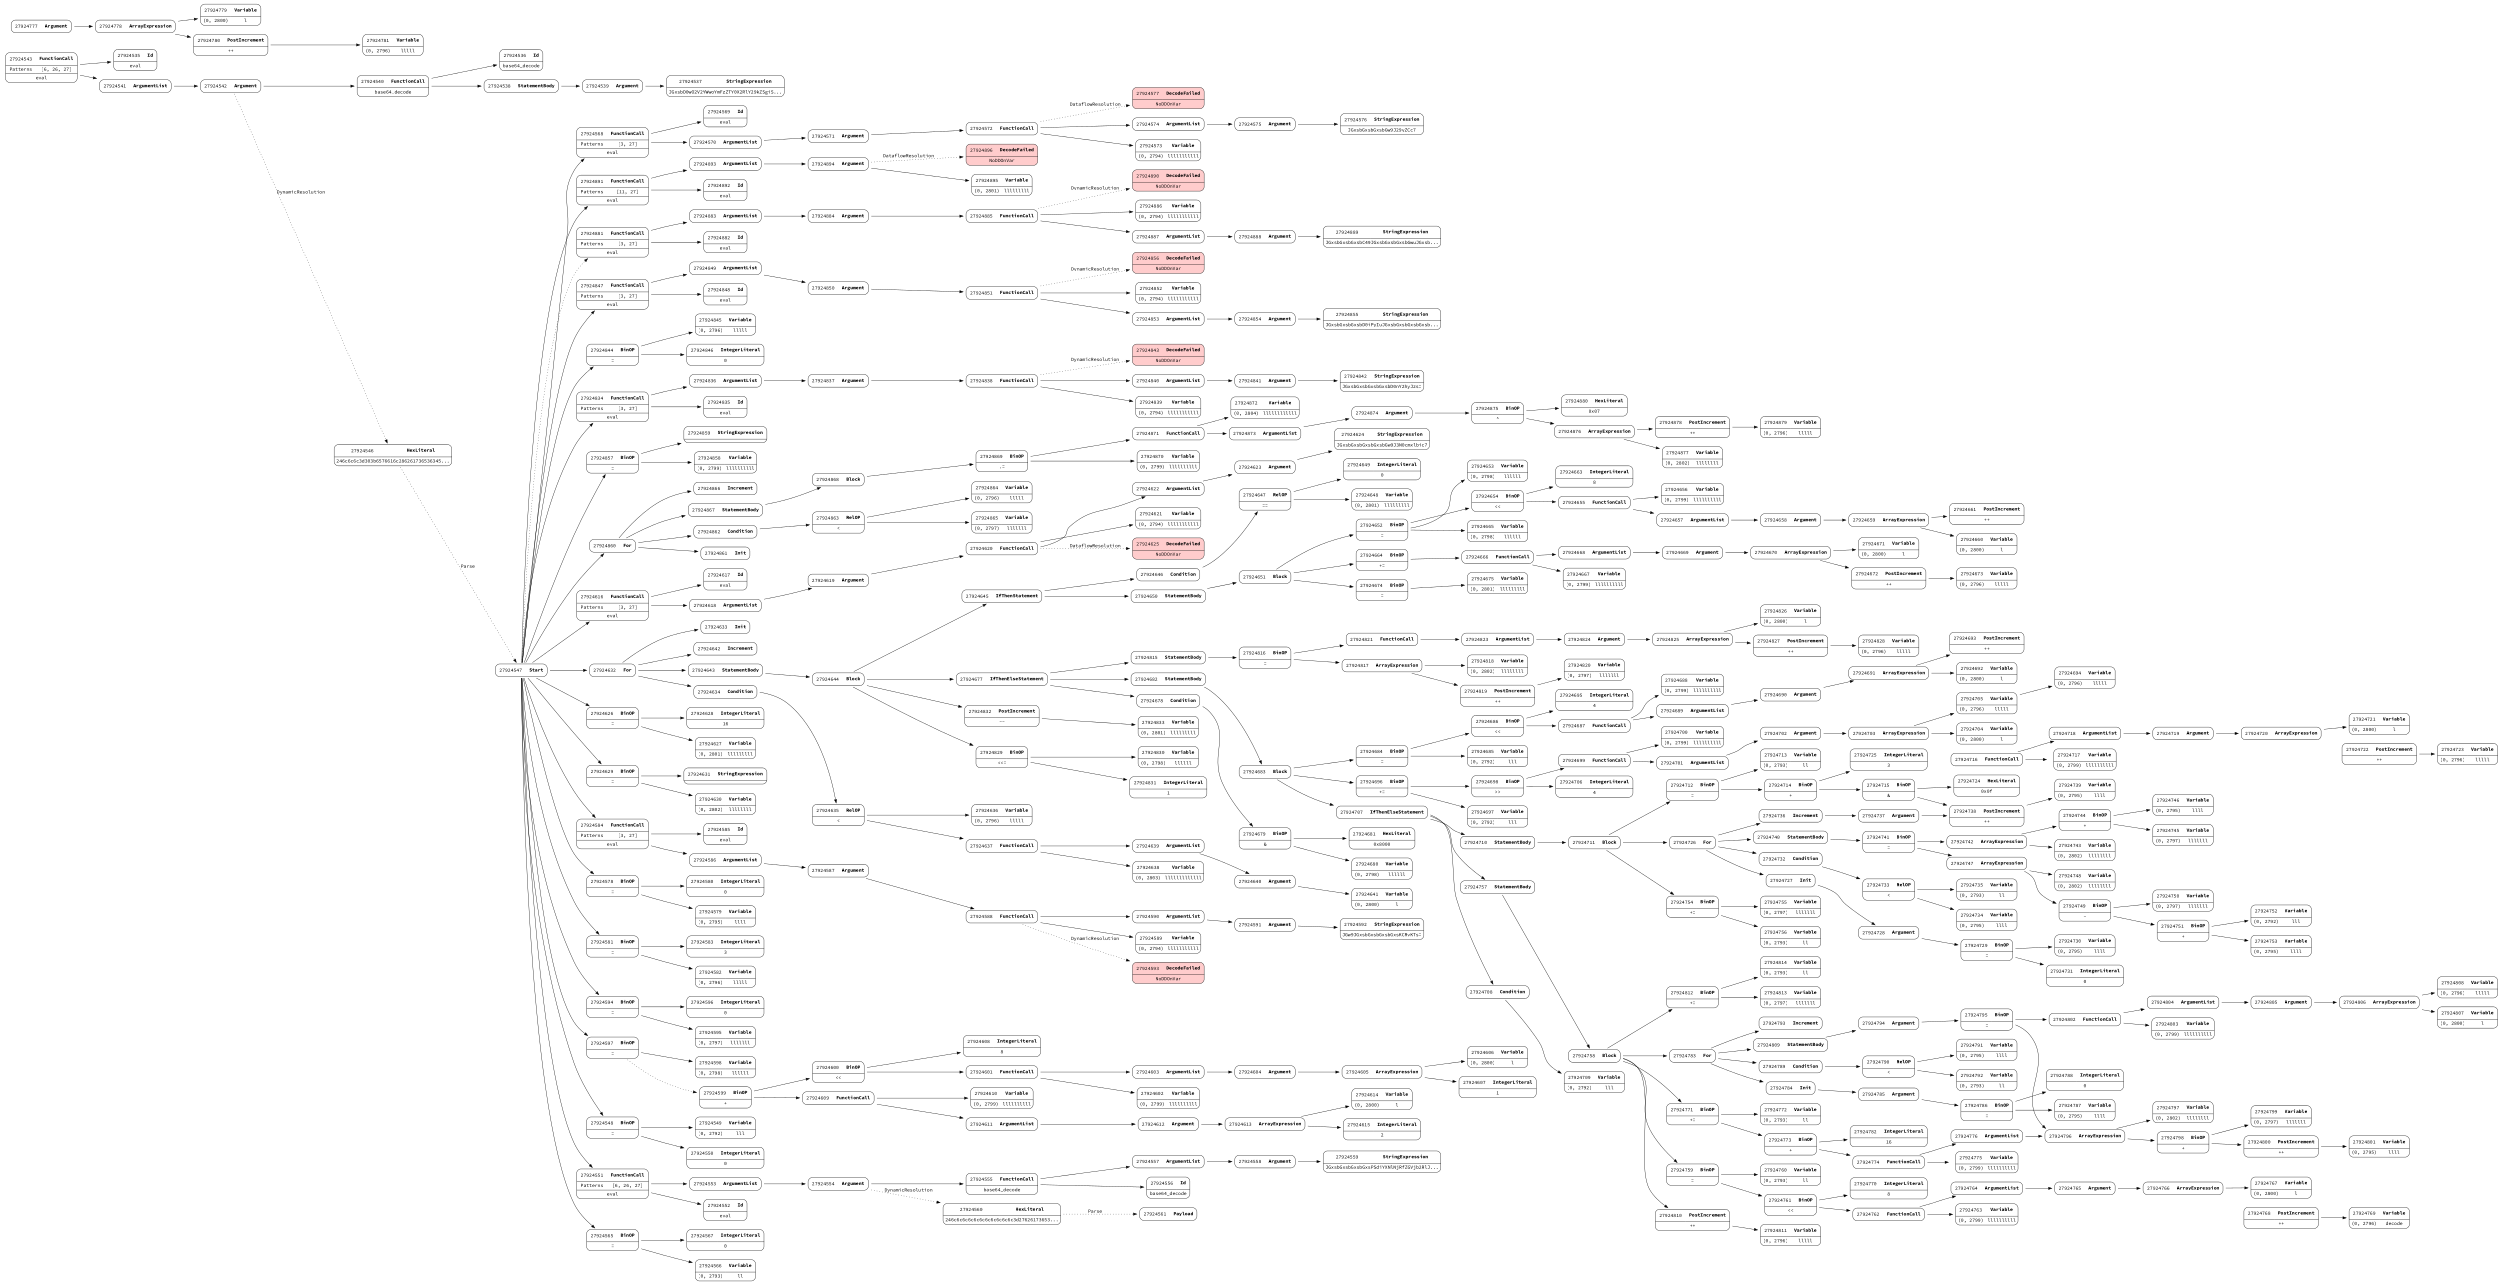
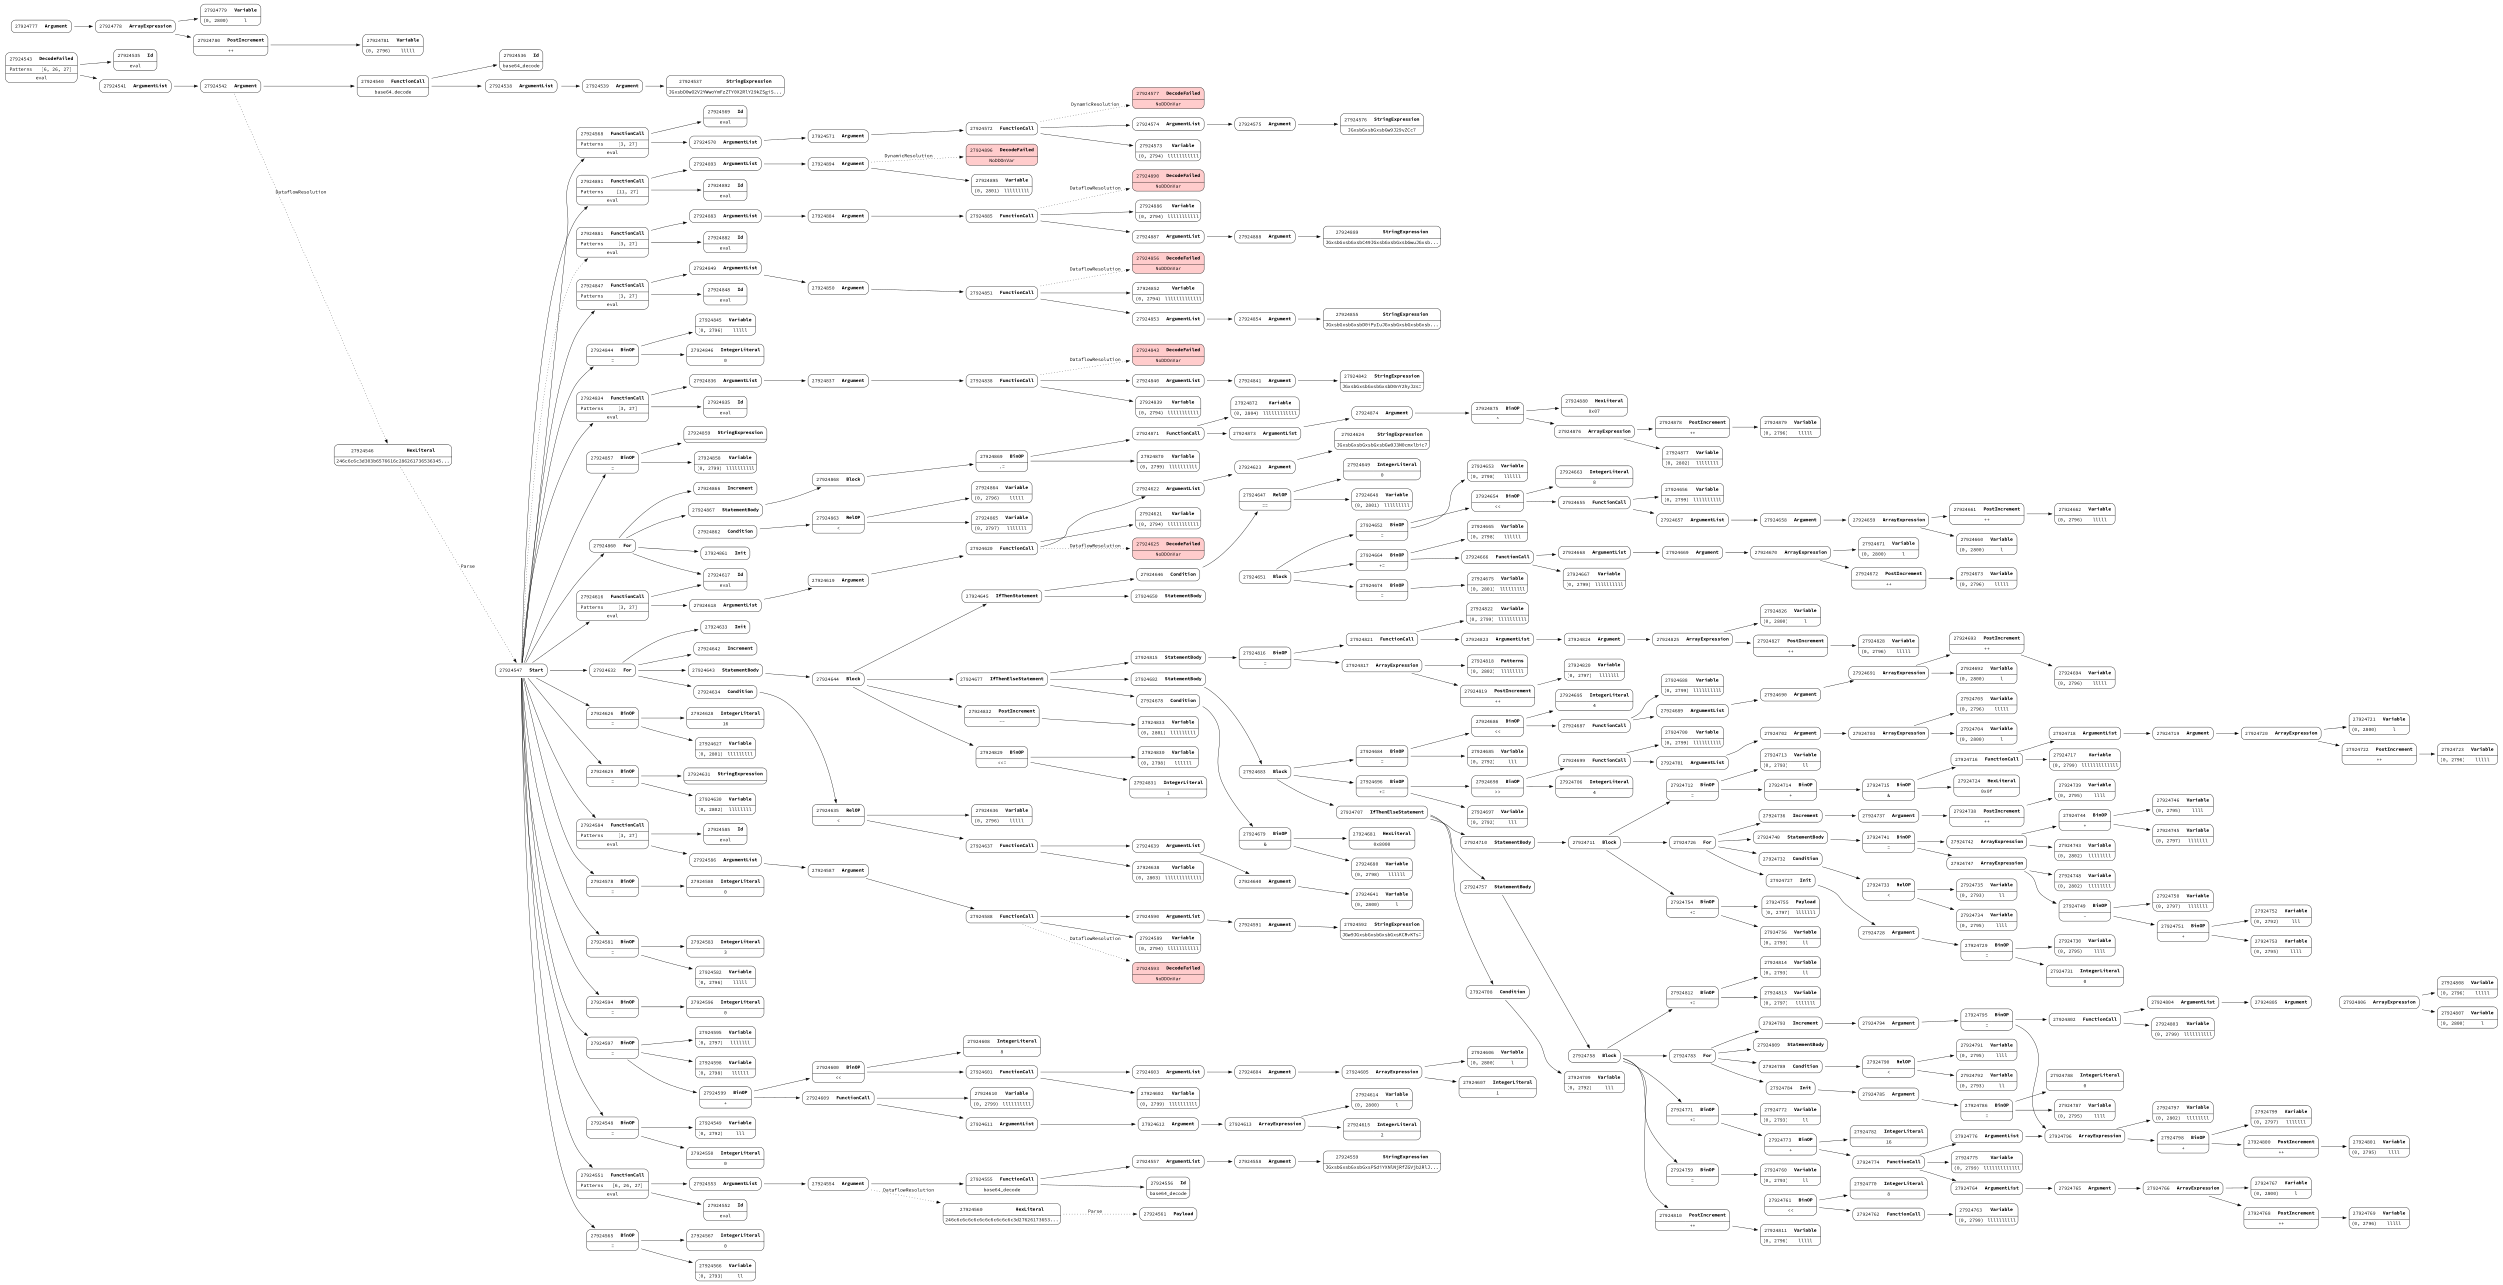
(56, 59) -> (56, 59)
(536, 86) -> (536, 86)
(1095, 104) -> (1095, 104)
(909, 156) -> (909, 156)
(1095, 188) -> (1095, 188)
(301, 192) -> (301, 192)
(1095, 269) -> (1095, 269)
(1183, 299) -> (1183, 299)
(1095, 360) -> (1095, 360)
none -> (2085, 514)
(1436, 530) -> (1436, 547)
(663, 540) -> (665, 565)
(1220, 586) -> none
none -> (1498, 613)
(1513, 661) -> (1513, 661)
(2034, 691) -> (2035, 660)
none -> (2327, 743)
(1889, 760) -> none
(2100, 765) -> (2100, 765)
(1930, 801) -> (1935, 774)
(1806, 902) -> (1806, 902)
(725, 916) -> none
(1095, 939) -> (1095, 939)
(2324, 1002) -> none
(665, 1022) -> (665, 1043)
(1839, 1034) -> (1839, 1023)
(658, 1080) -> (658, 1080)
(2002, 1168) -> (2002, 1168)
(1740, 1189) -> none
(909, 1190) -> (909, 1190)
none -> (2223, 1200)
(1936, 1202) -> (1936, 1175)
(2394, 1224) -> (2394, 1224)
